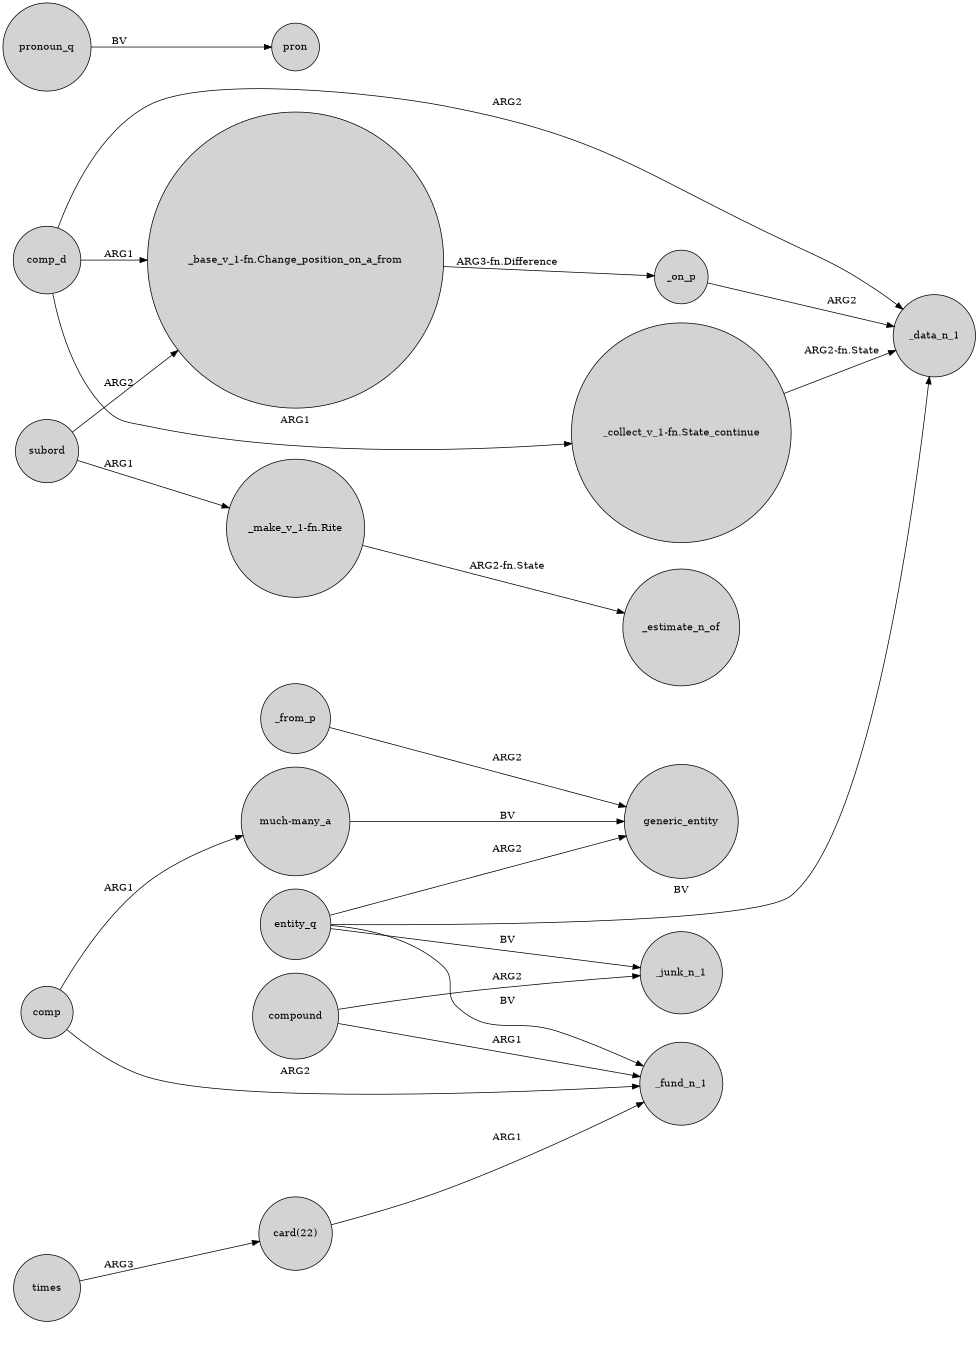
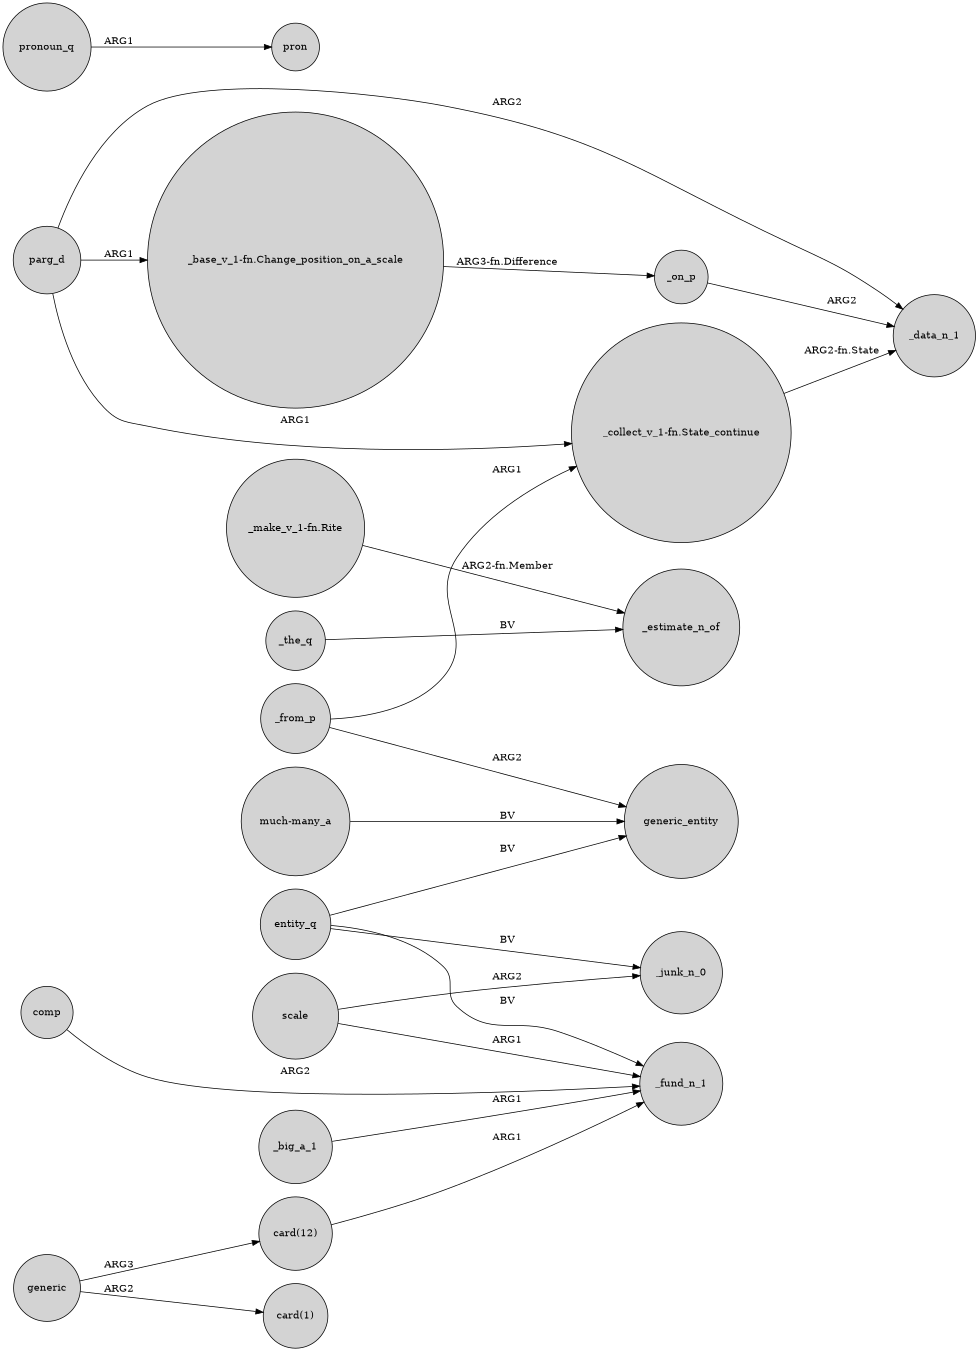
(119, 42) -> (119, 42)
(47, 260) -> (47, 260)
(296, 260) -> (296, 260)
(47, 451) -> none
(508, 566) -> (508, 566)
none -> (450, 607)
none -> (296, 641)
(508, 849) -> (508, 849)
(814, 867) -> none
(132, 895) -> none
(681, 973) -> (681, 973)
(296, 1016) -> (296, 1016)
none -> (296, 1147)
(296, 1234) -> (296, 1234)
(47, 1288) -> (47, 1288)
none -> (296, 1316)
